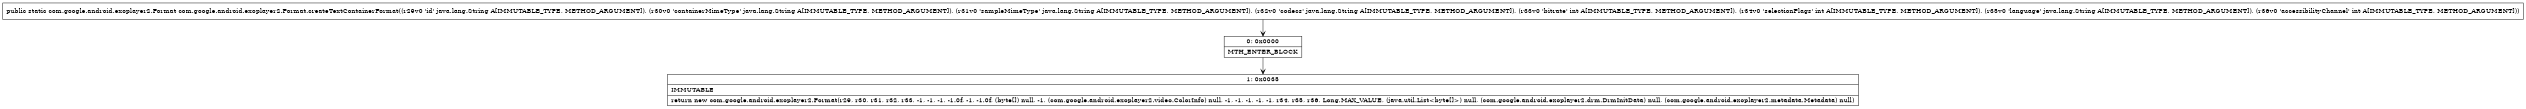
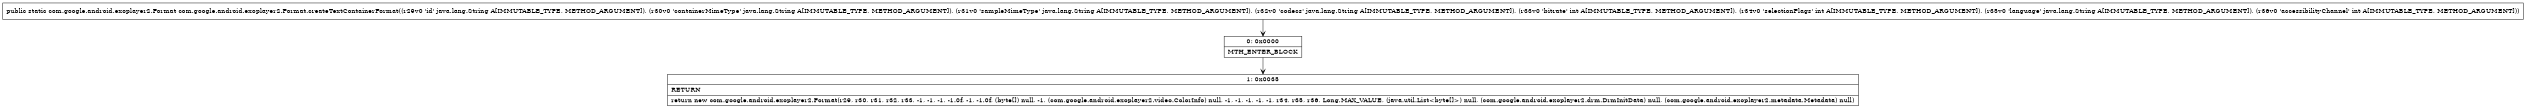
(693, 90) -> (686, 90)
